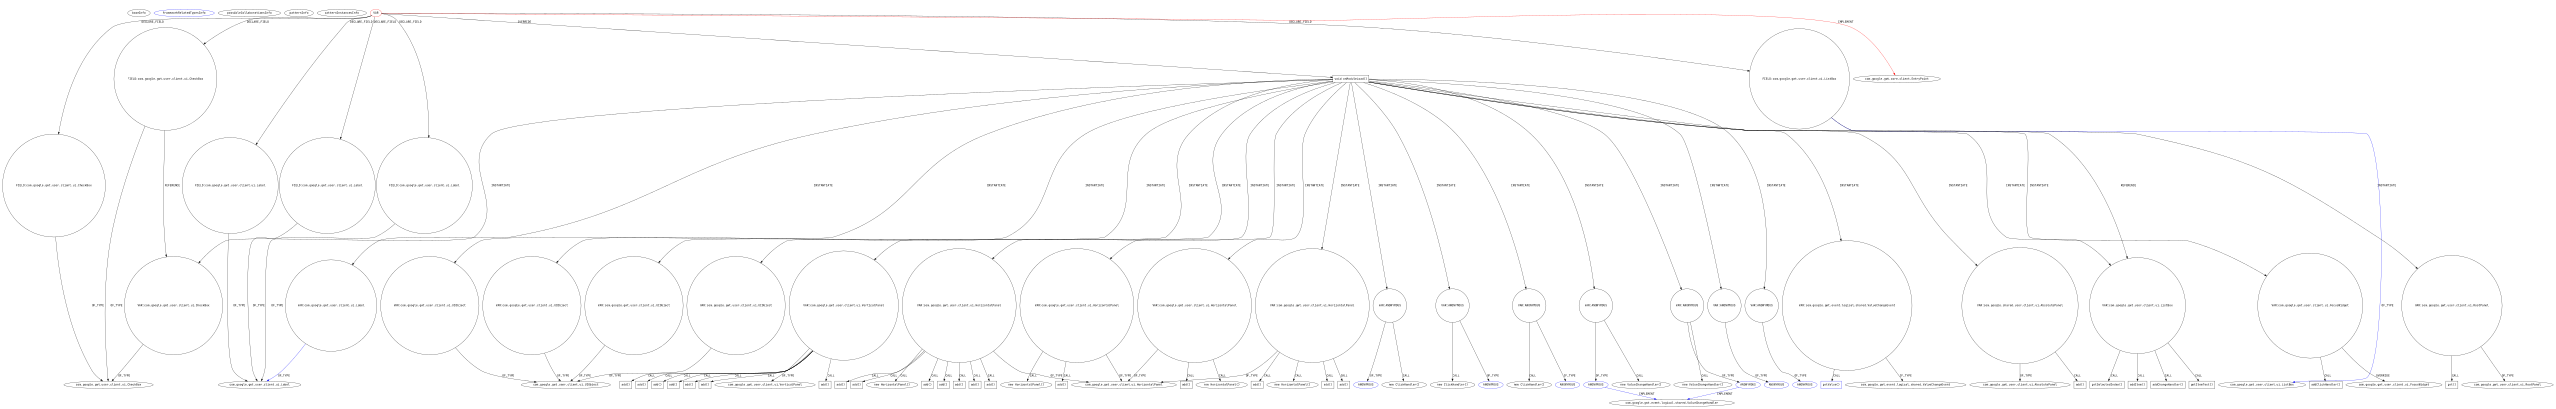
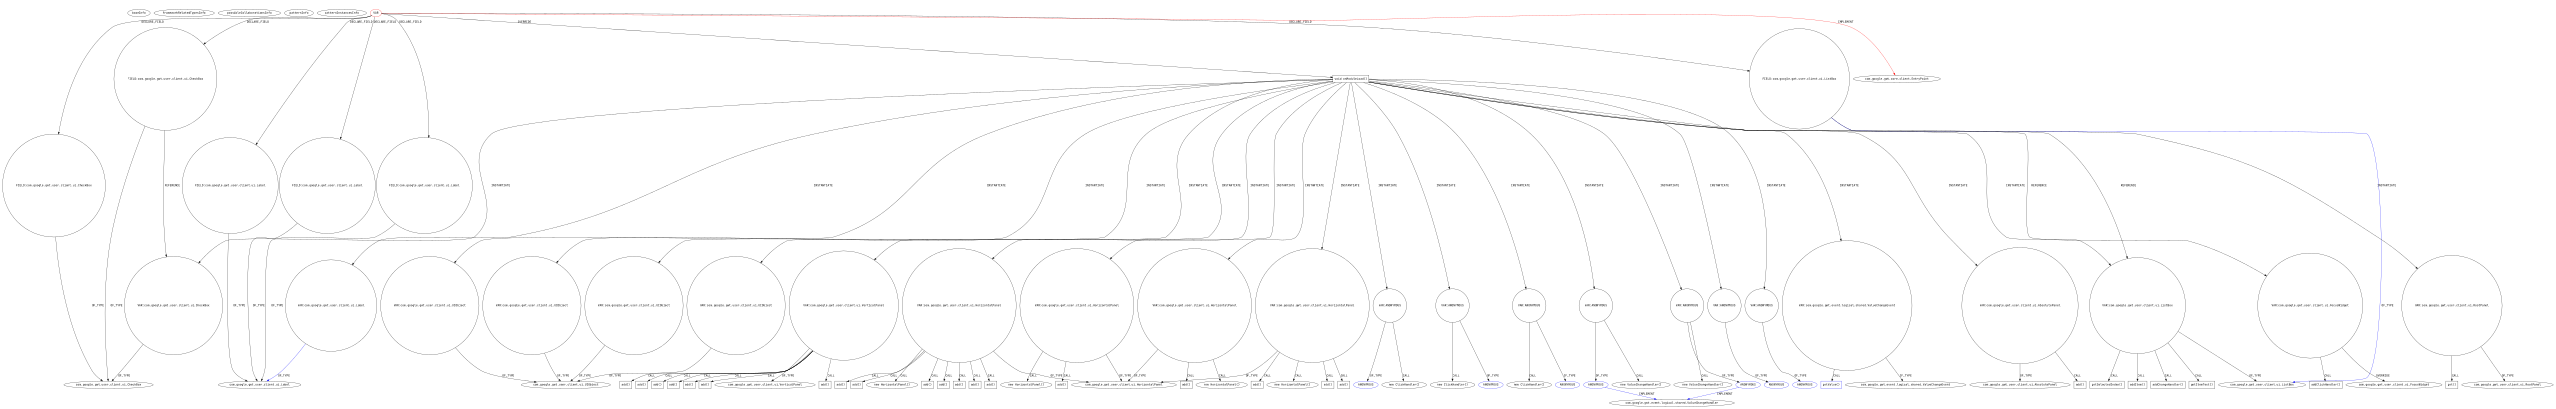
(184, 13) -> (184, 13)
(2039, 186) -> (2039, 186)
(2020, 306) -> (2020, 306)
none -> (2216, 356)
